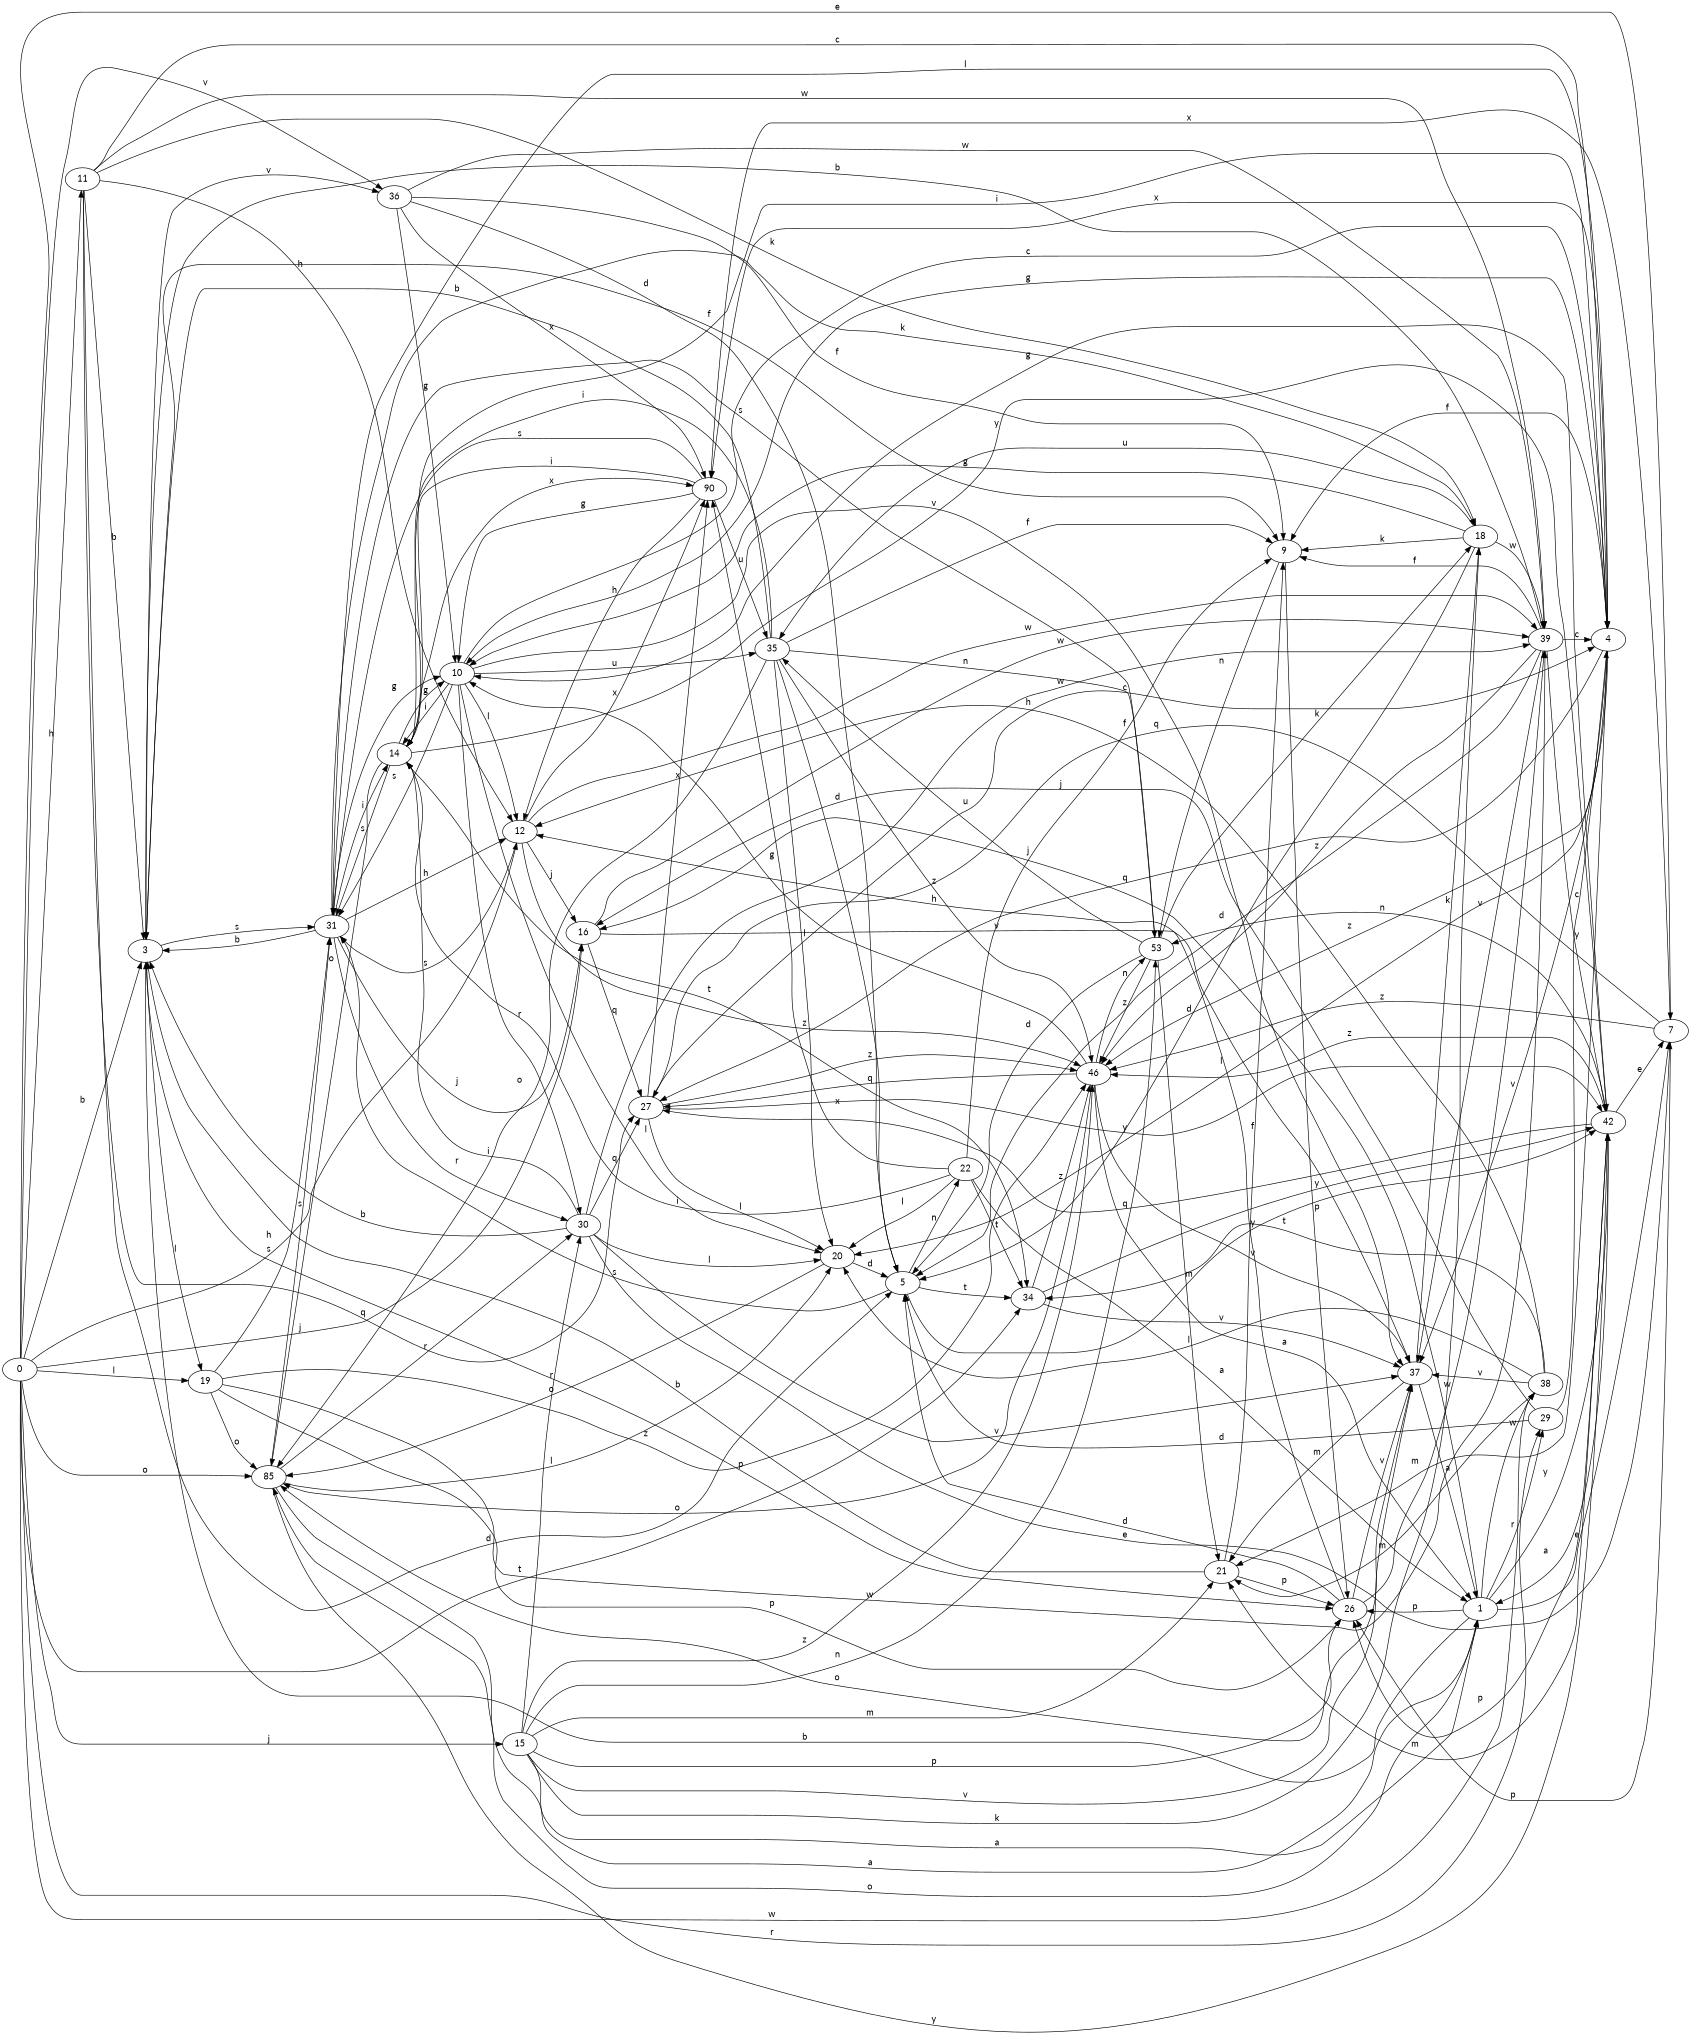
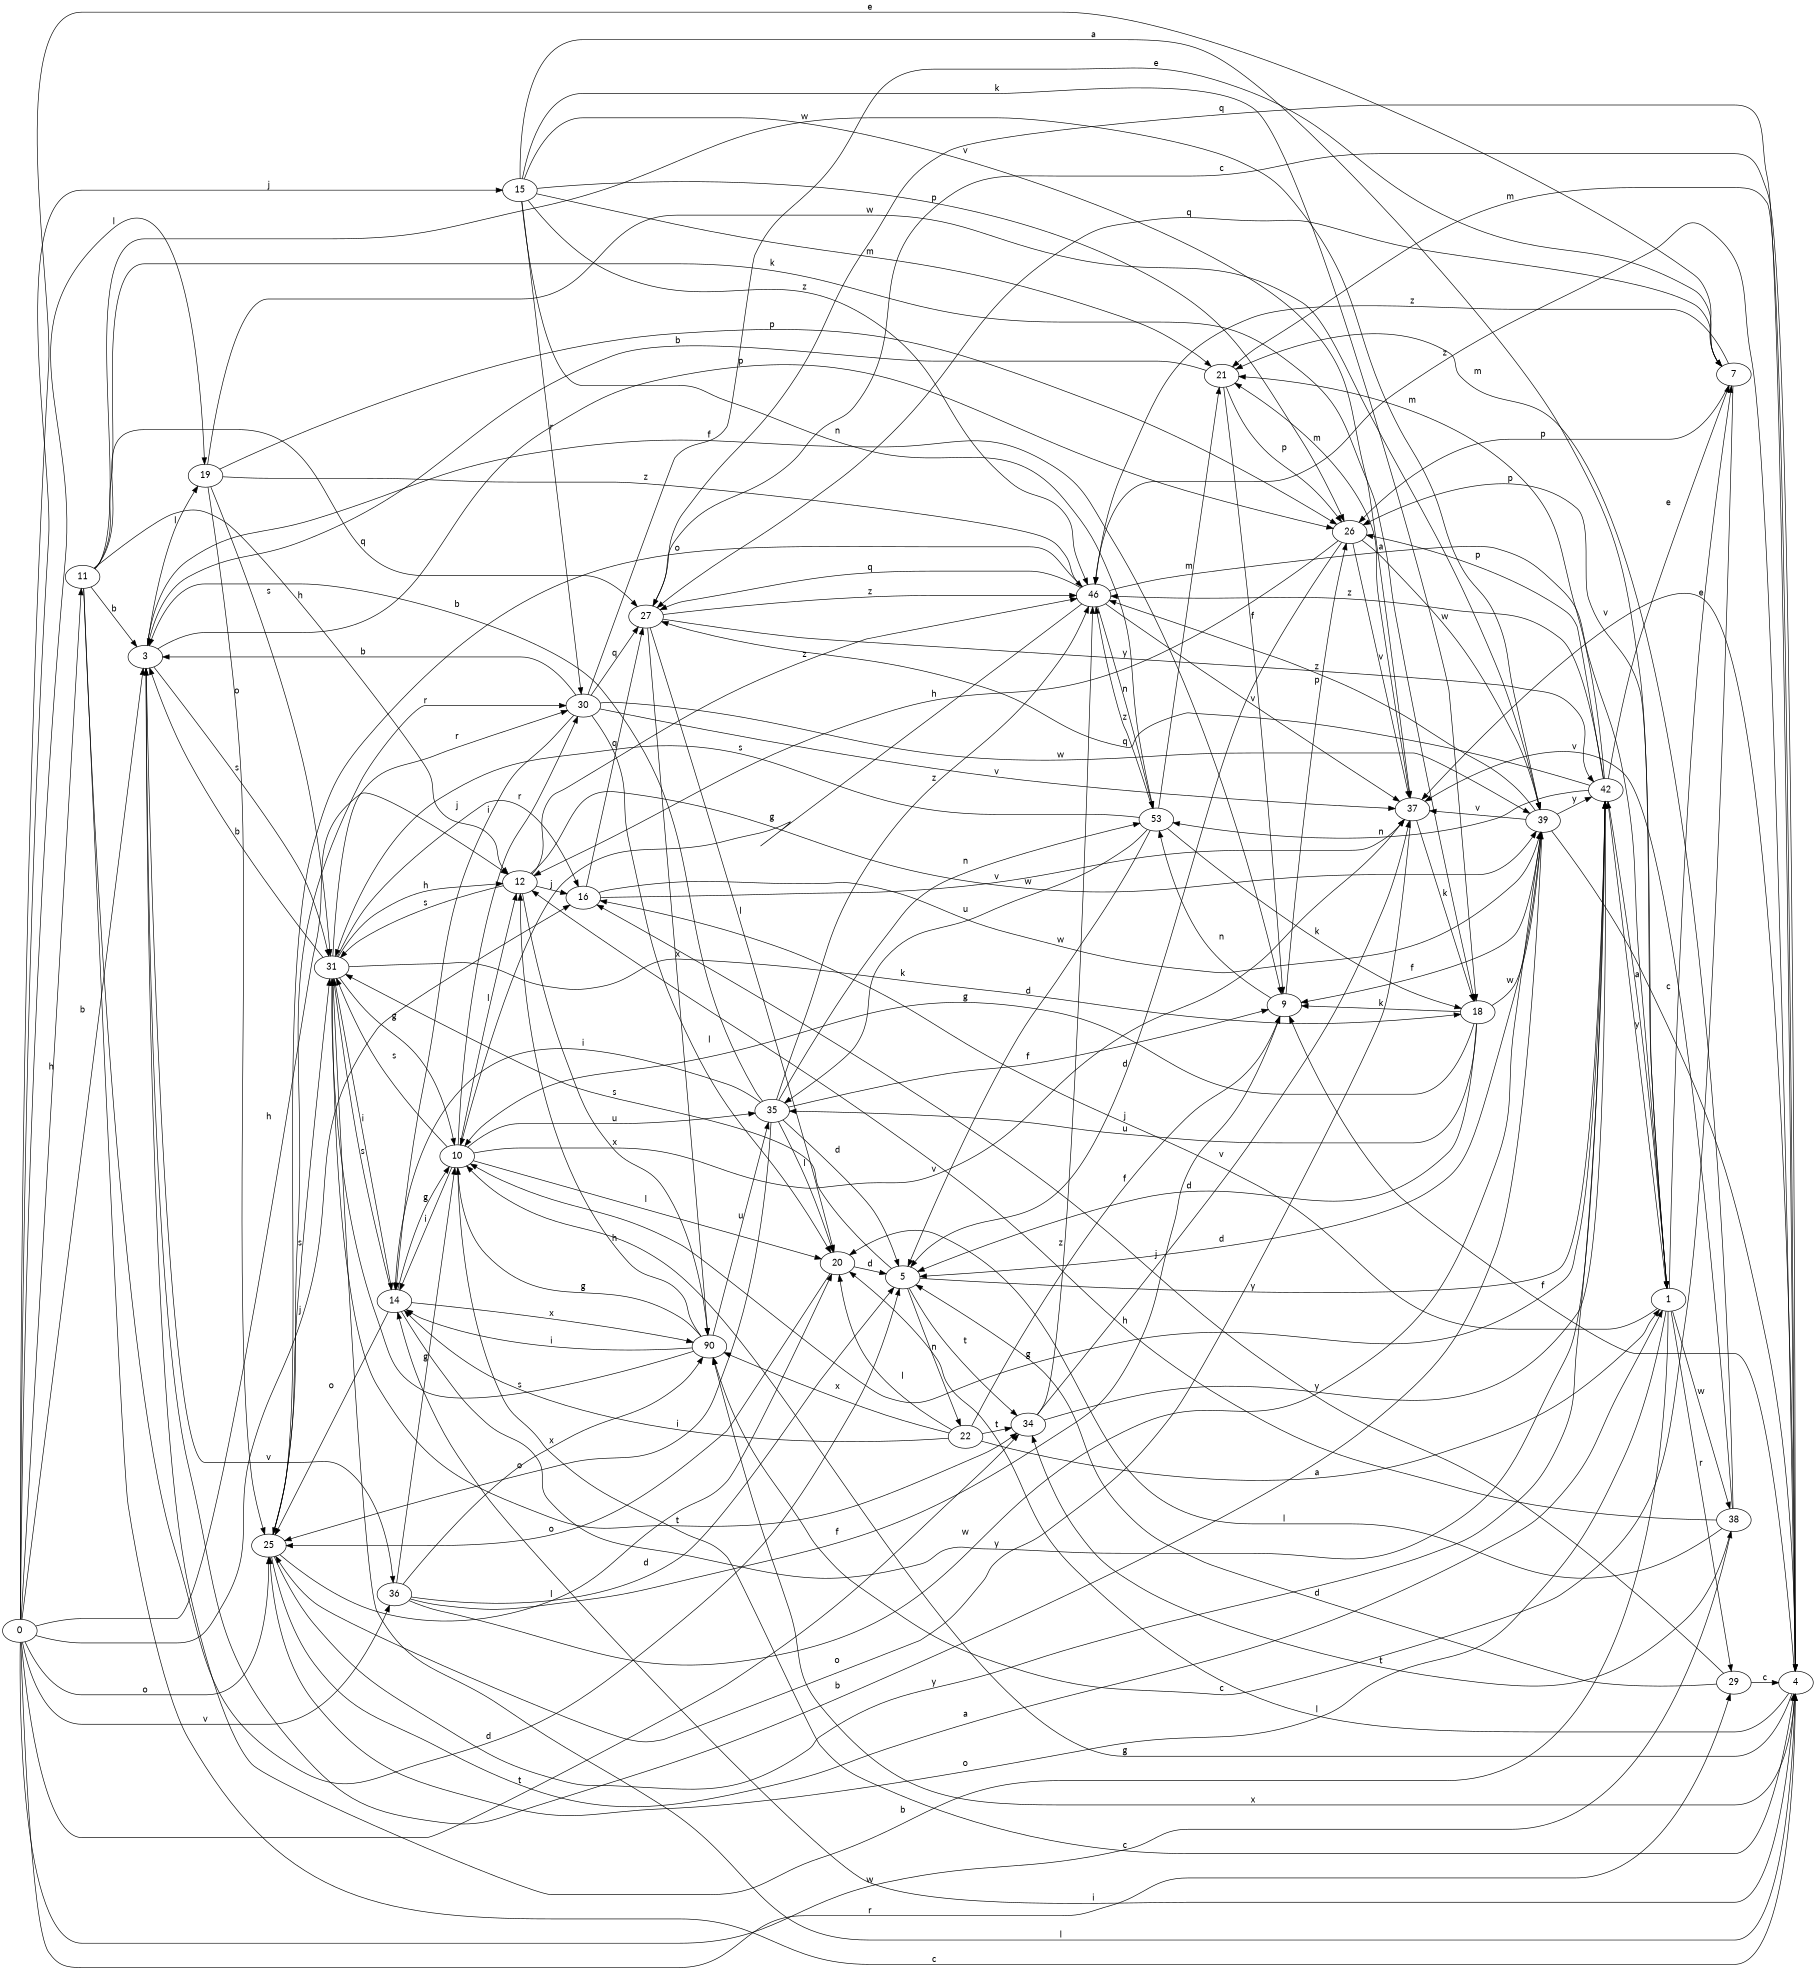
(1189, 118) -> (1222, 1689)
(733, 1010) -> (454, 1473)
(269, 1477) -> (269, 1546)
(1450, 1493) -> none
